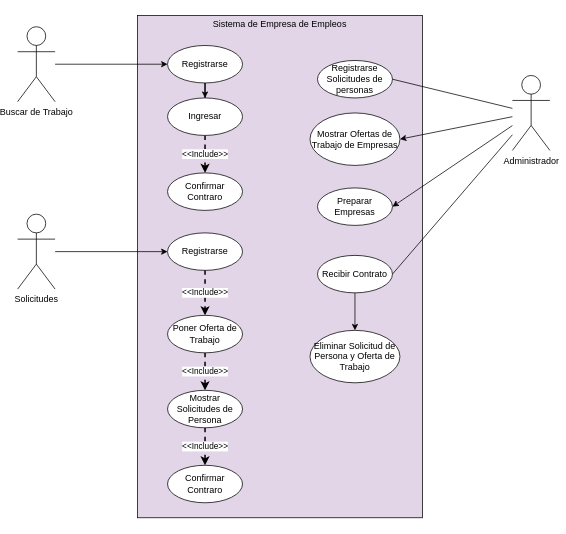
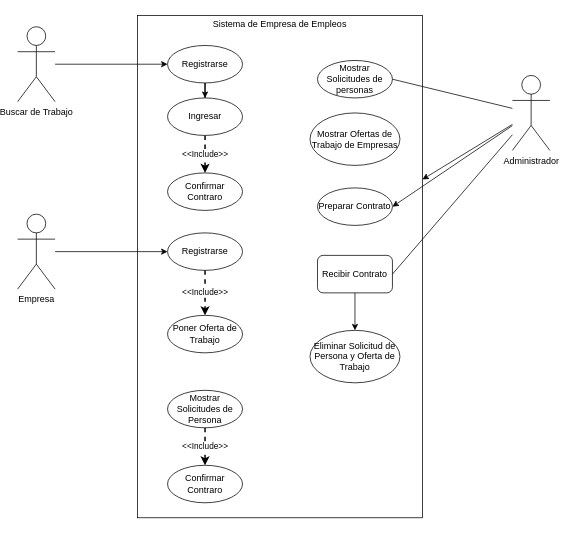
(355, 79) -> (355, 79)
(458, 128) -> (459, 157)
(355, 207) -> (355, 207)
(280, 267) -> (280, 267)
(355, 274) -> (355, 274)
(37, 300) -> (37, 300)
(205, 368) -> none
